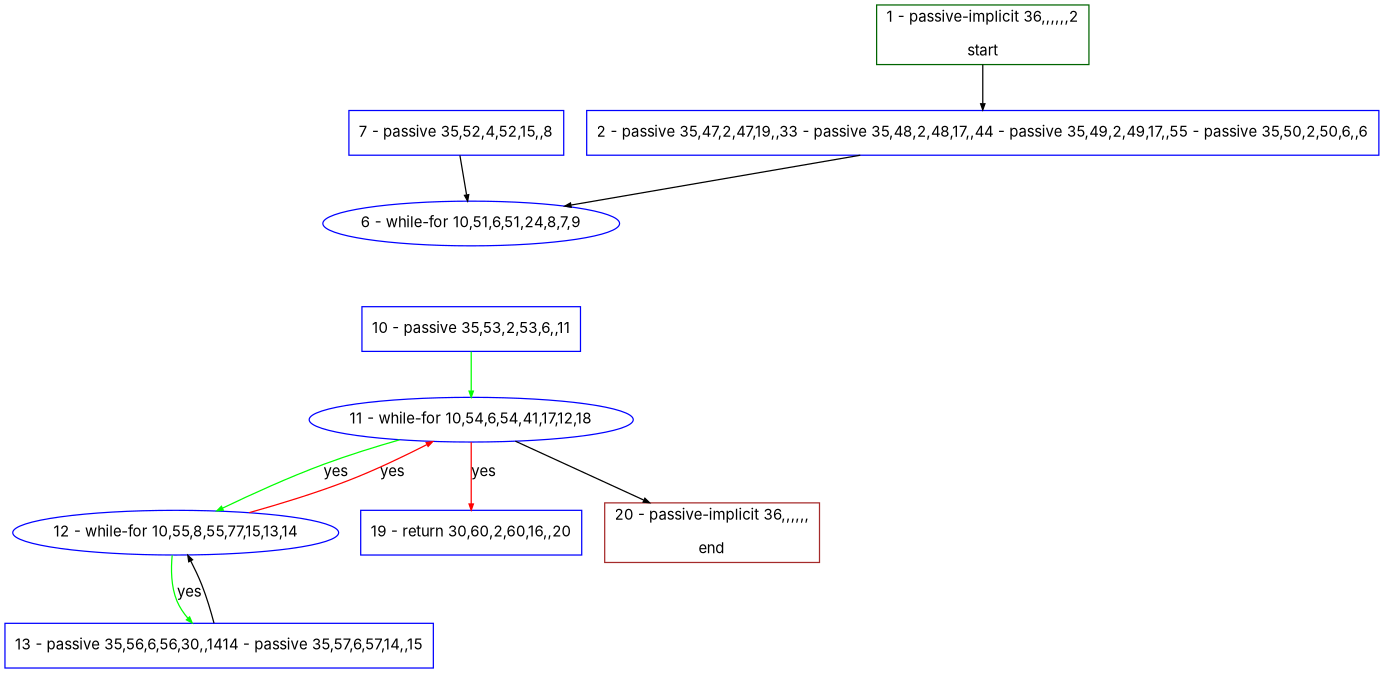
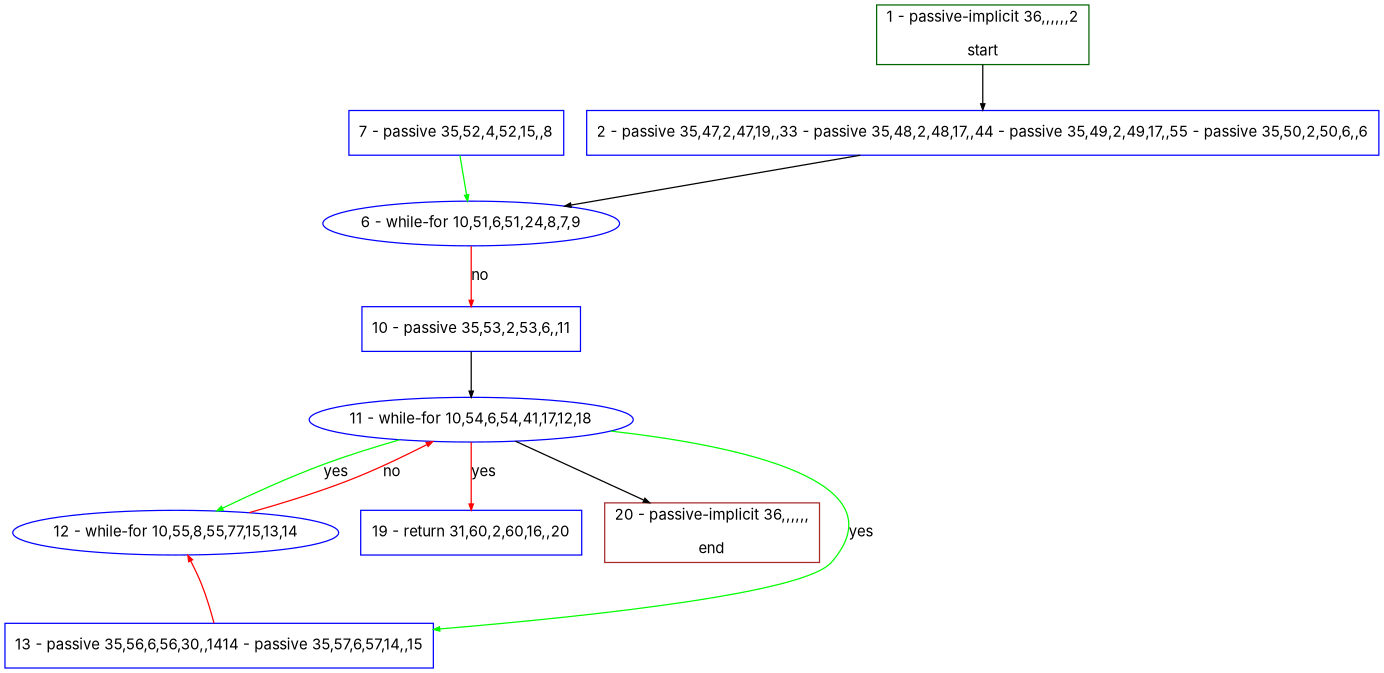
(463, 175) -> (463, 175)
none -> (471, 273)
(471, 371) -> (471, 371)
(392, 472) -> (392, 472)
(471, 533) -> (471, 533)
(173, 589) -> (791, 581)
(204, 591) -> (204, 591)
